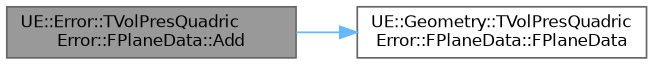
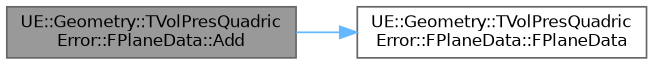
(151, 32) -> (151, 32)
